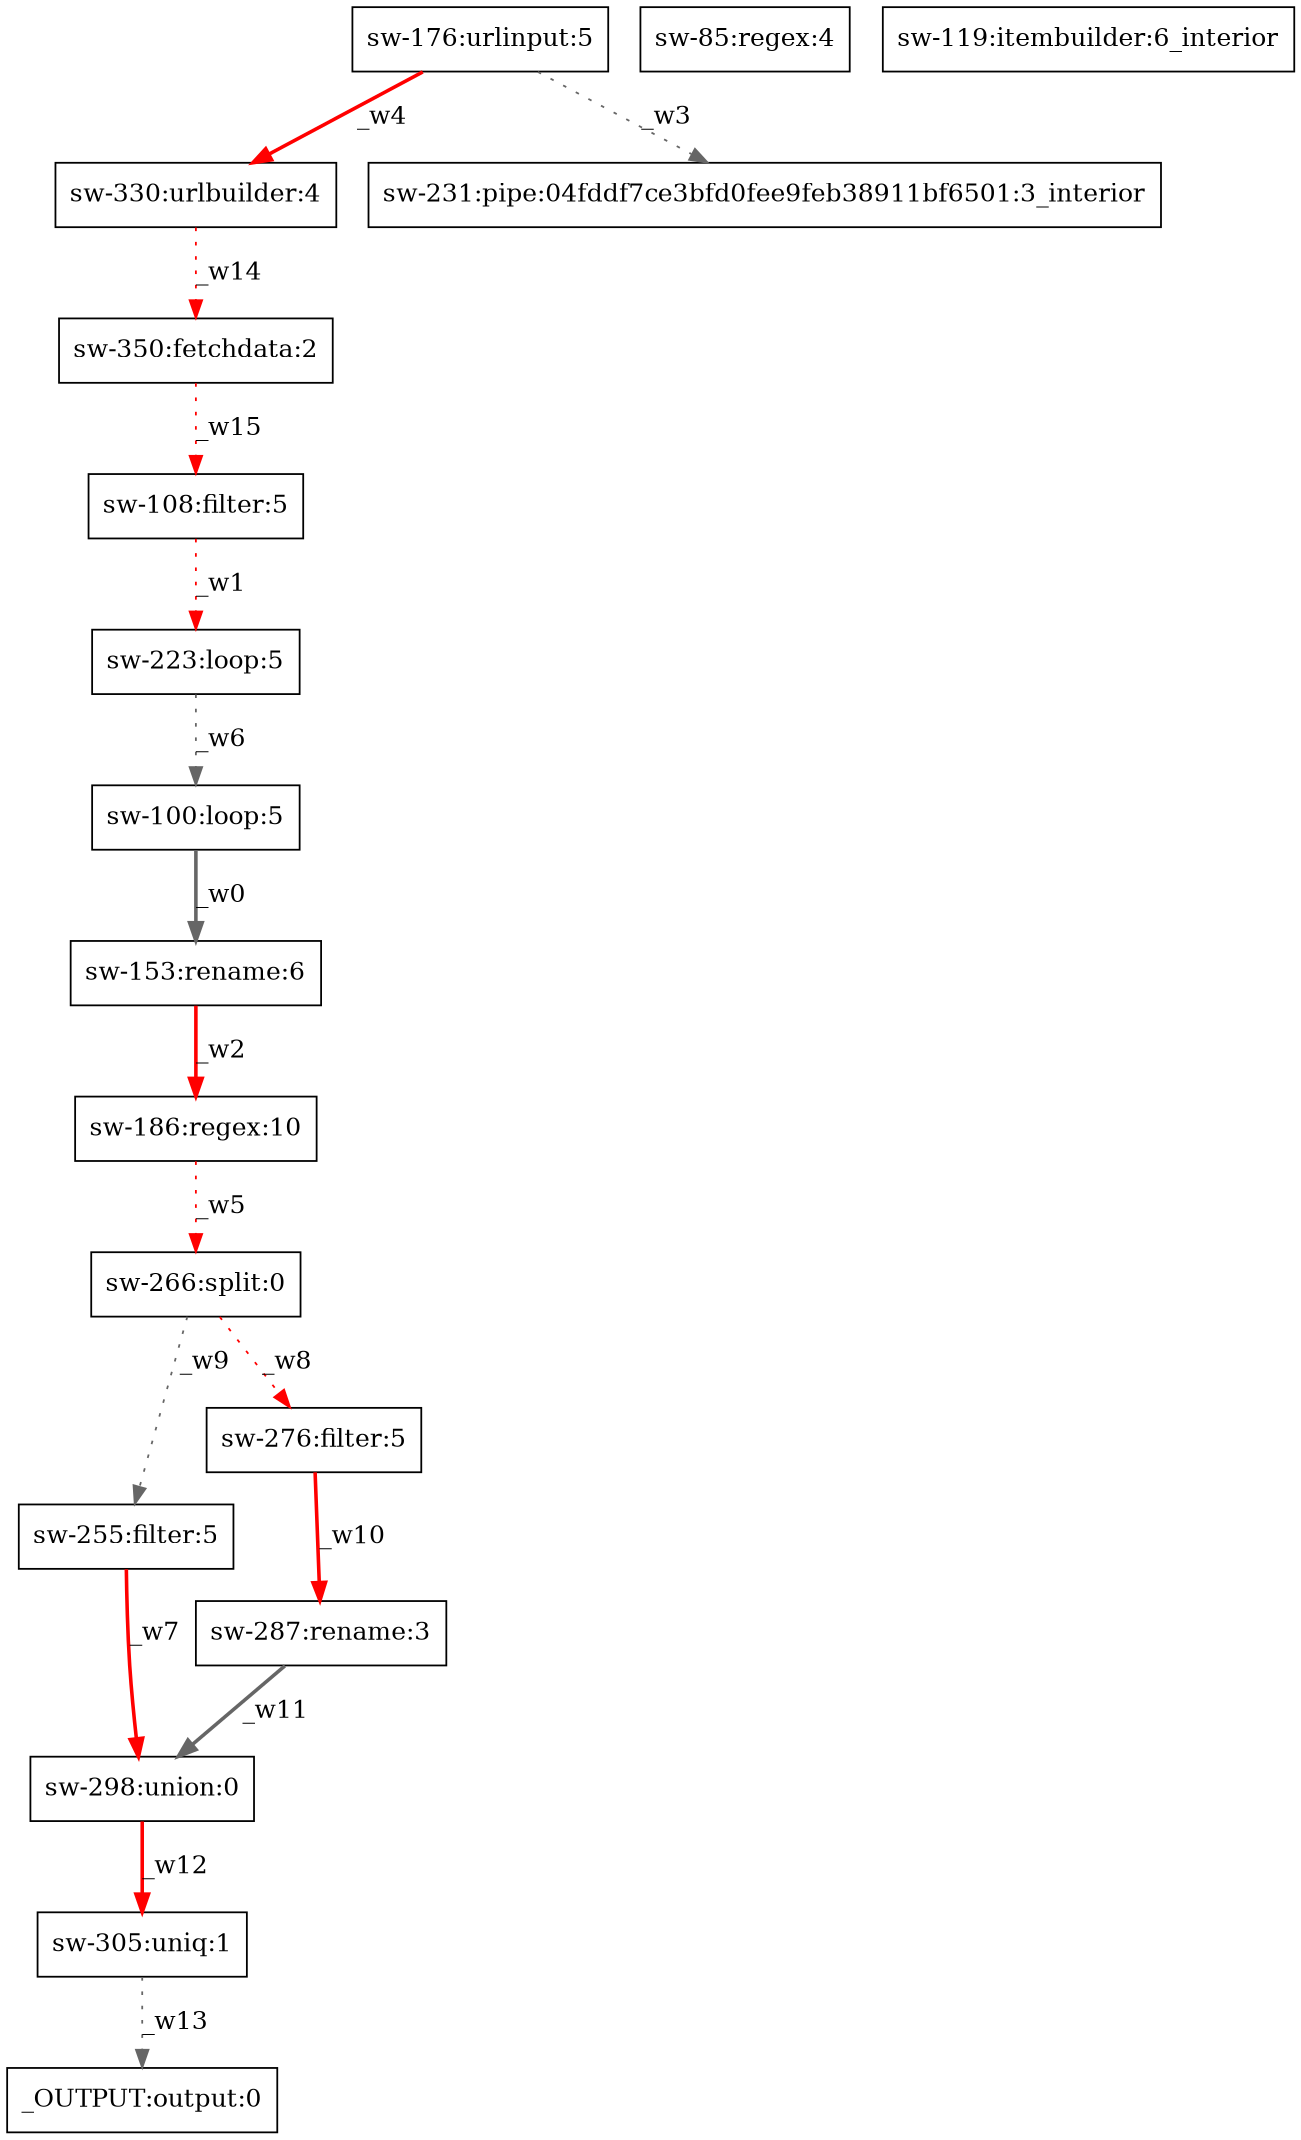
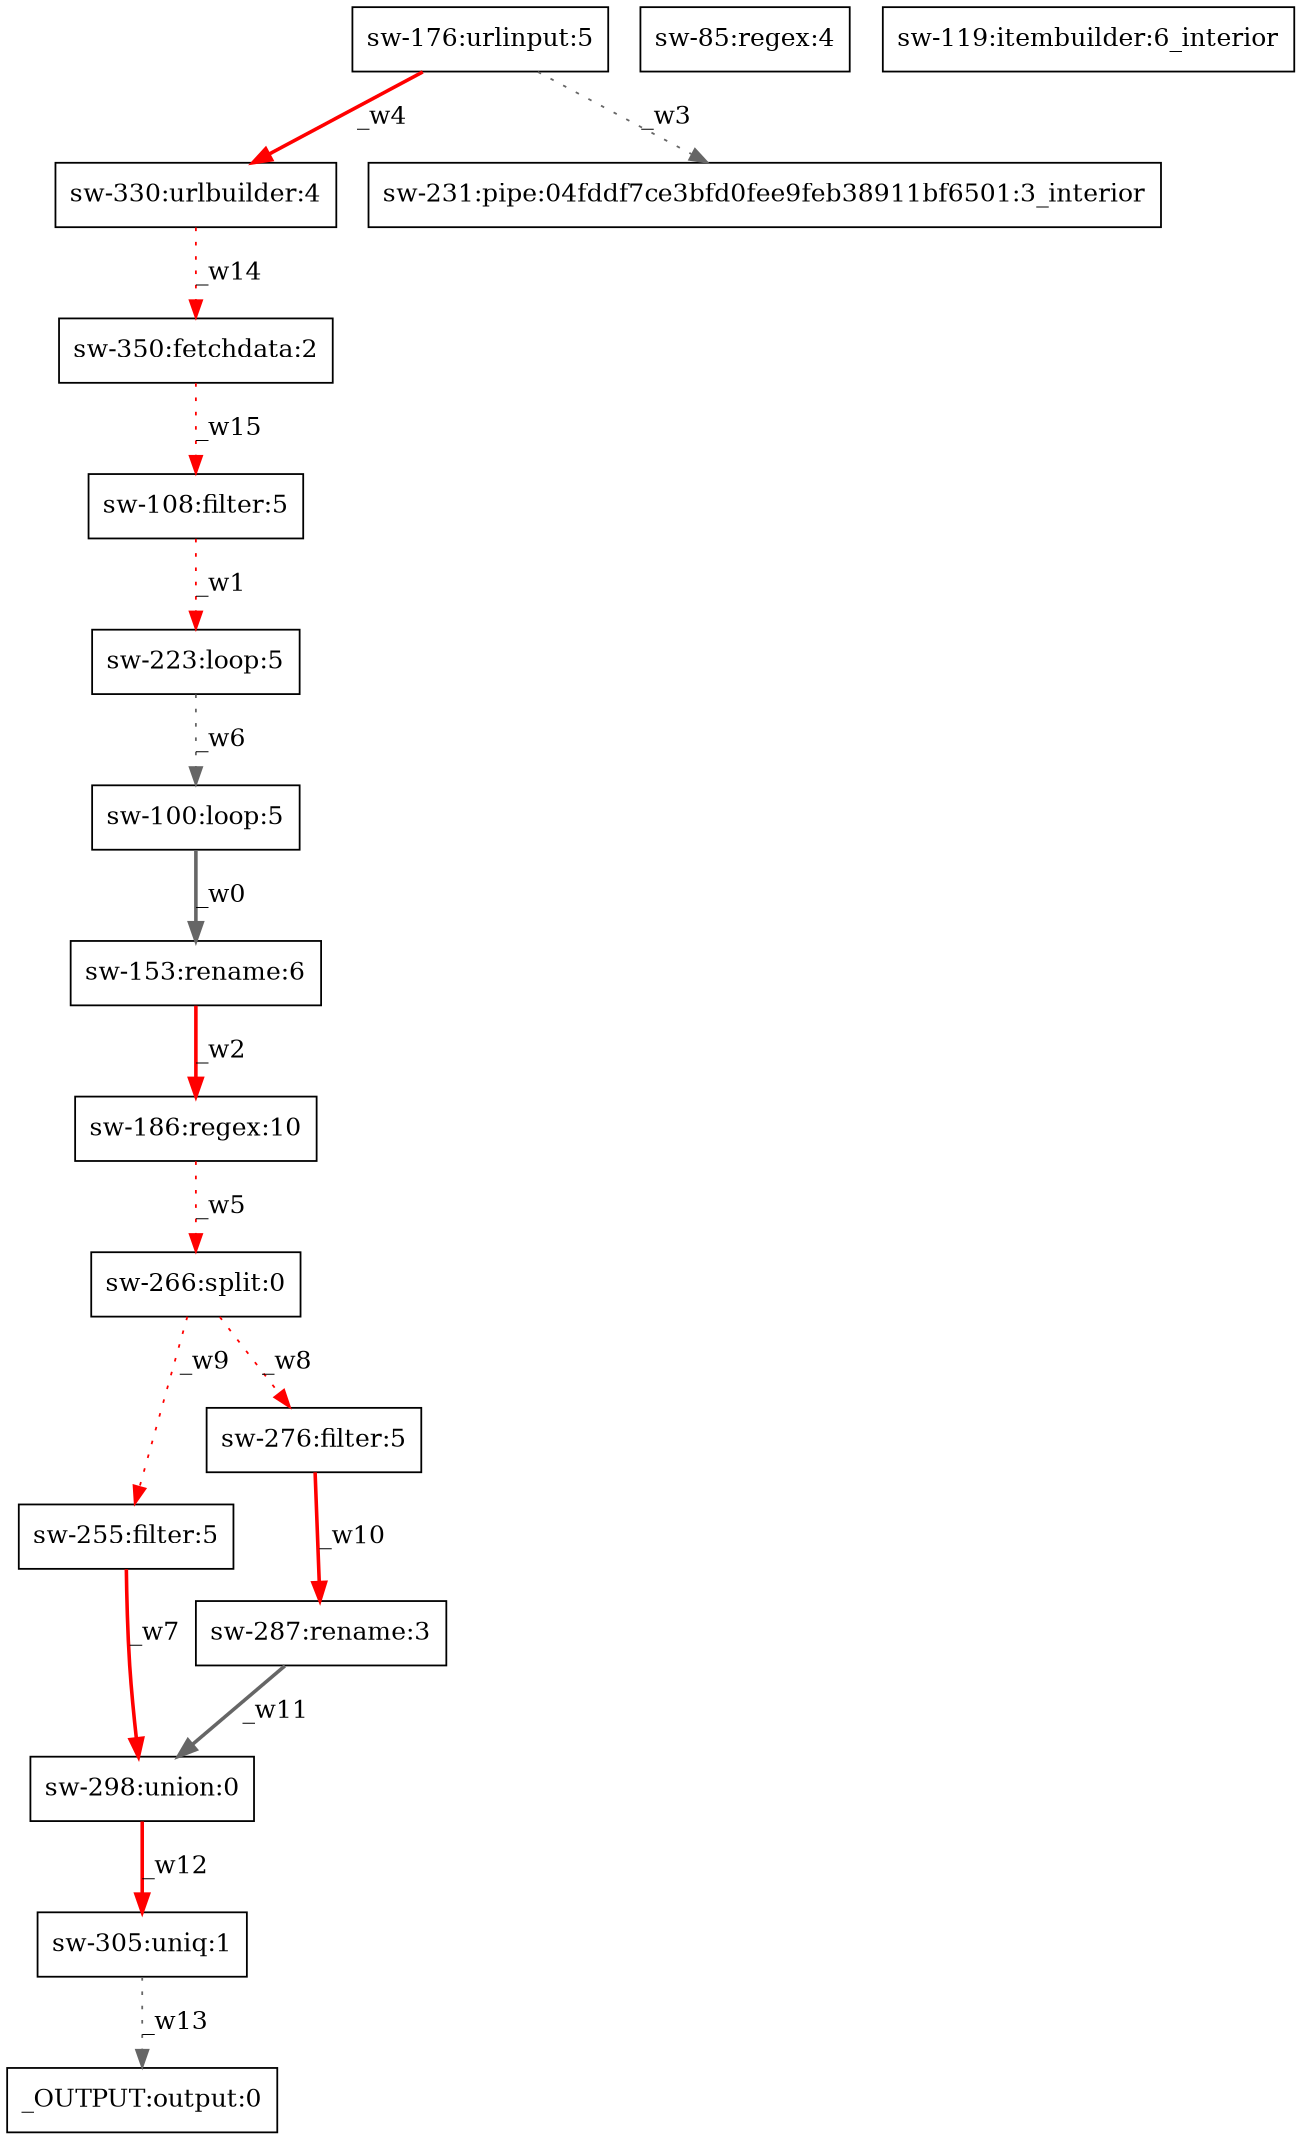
(164, 1401) -> (164, 1401)
